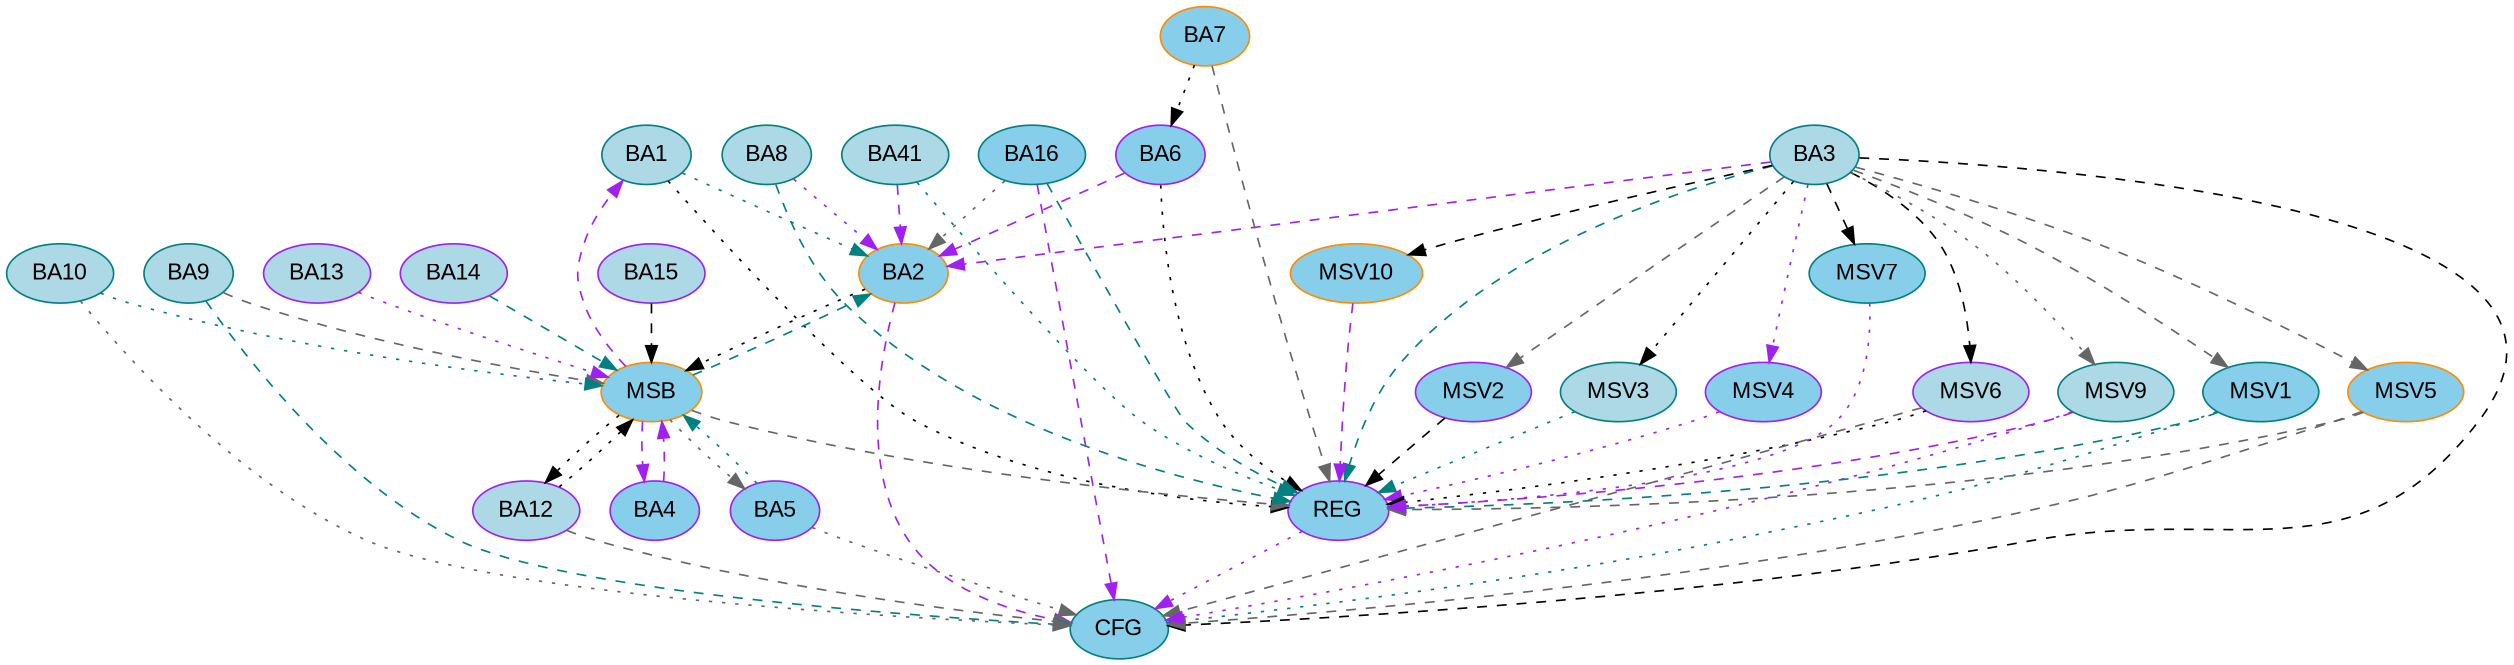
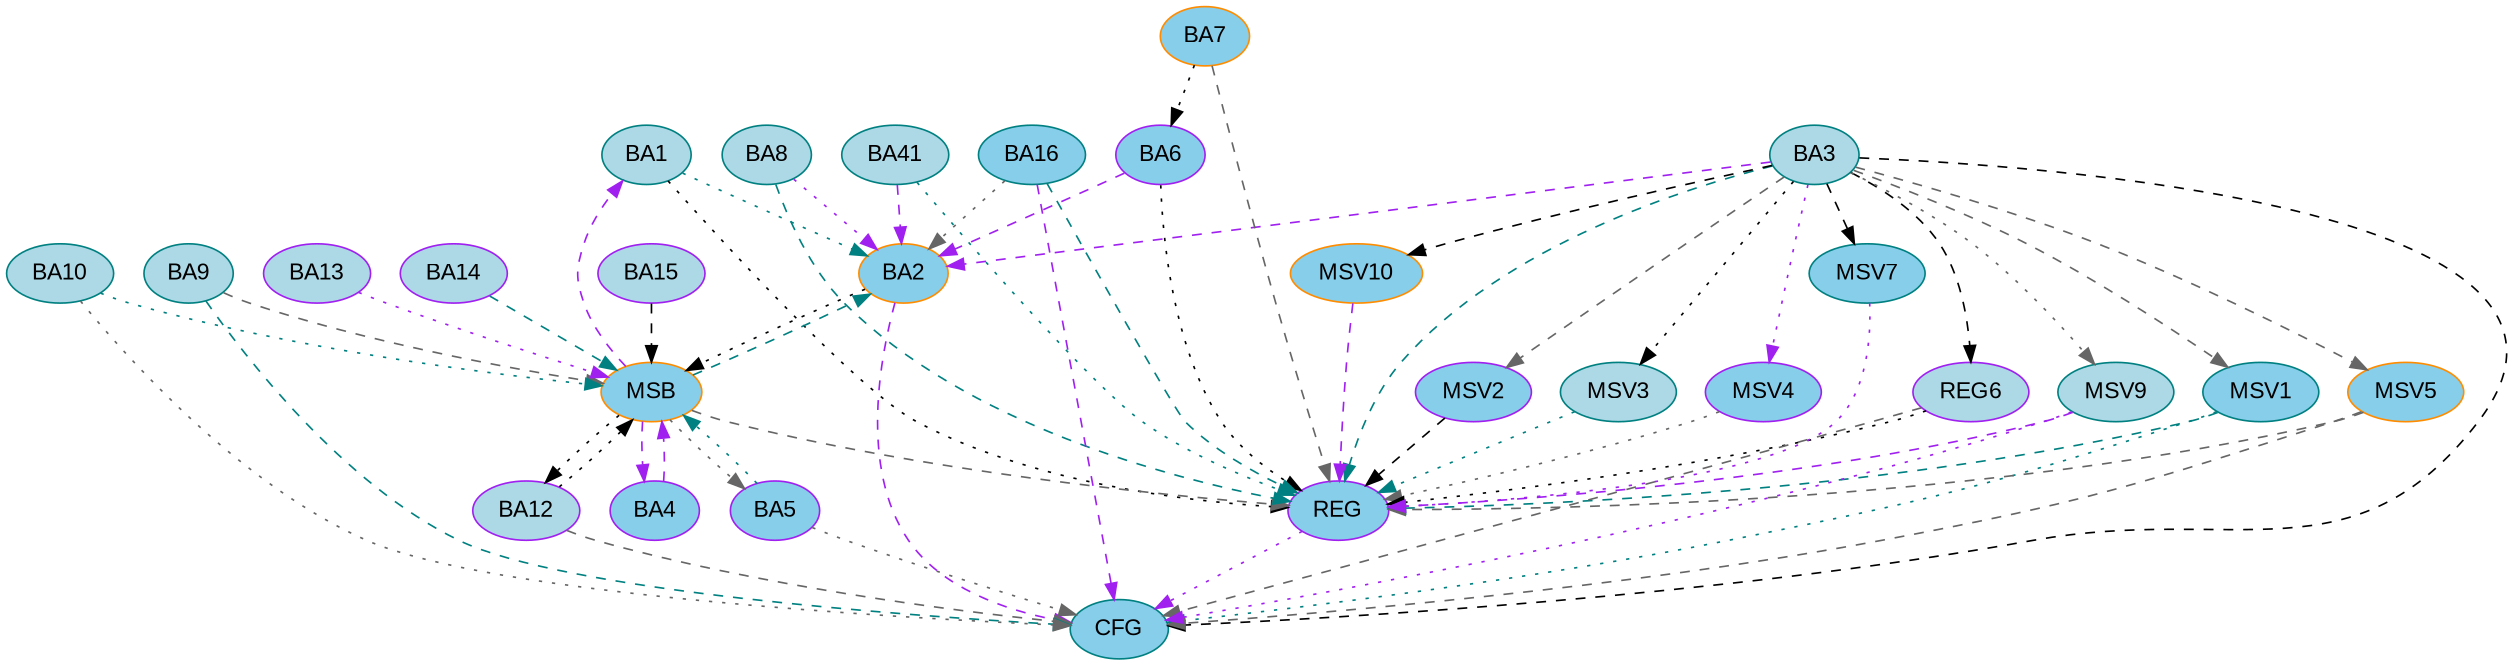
(1971, 392) -> (1971, 392)
(1561, 458) -> (1561, 458)
